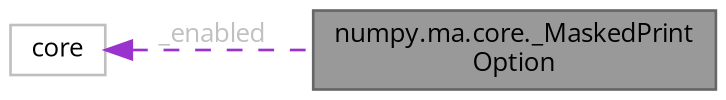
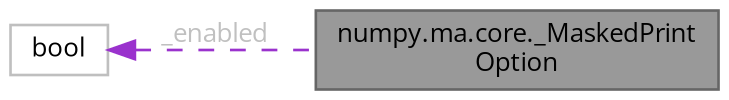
(58, 50) -> (59, 50)
